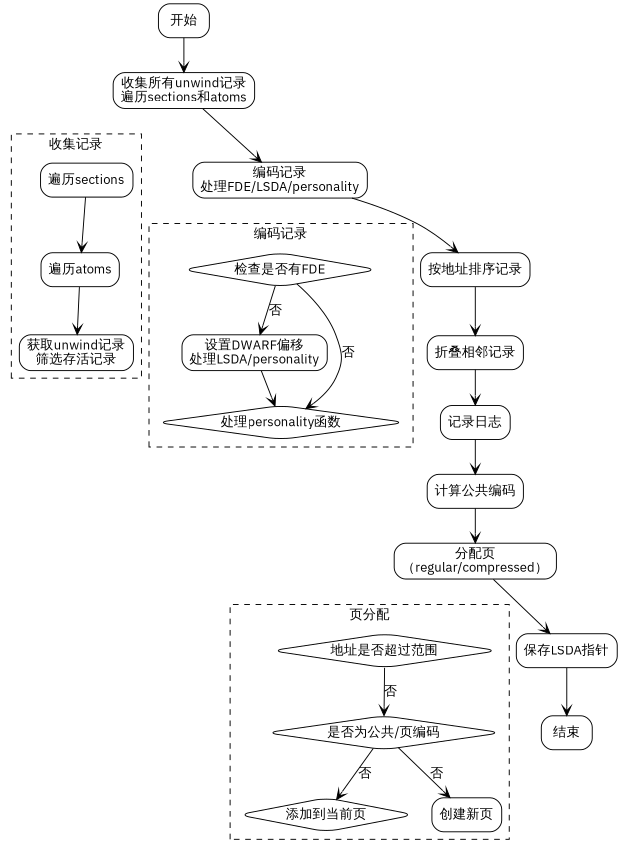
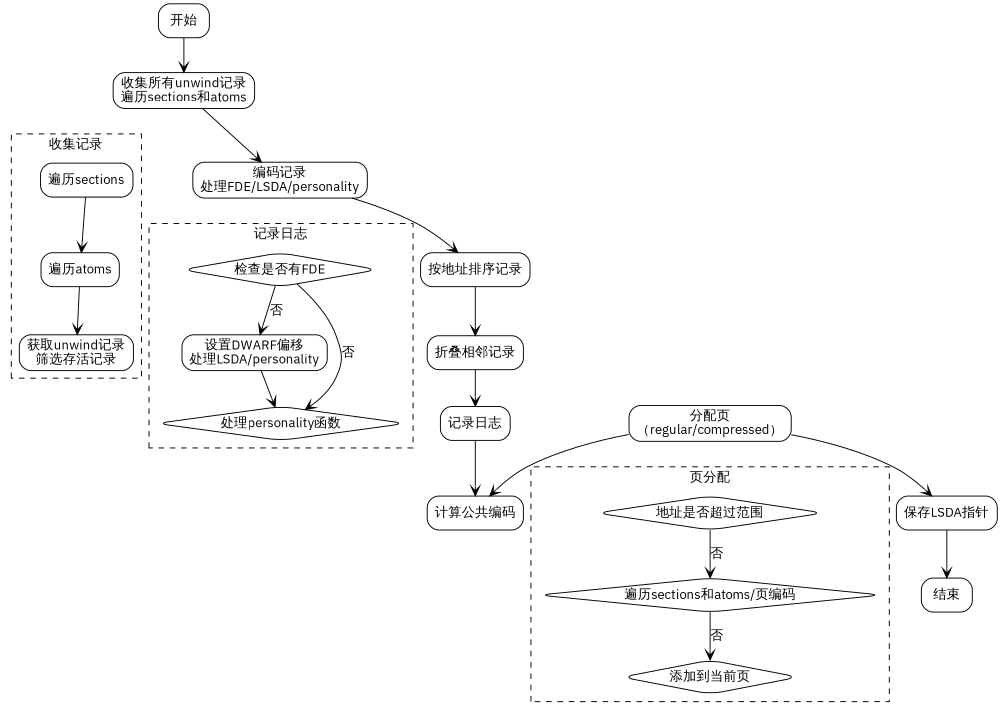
(281, 234) -> (281, 234)
(475, 521) -> (559, 453)
(384, 733) -> (710, 595)
(467, 815) -> none
